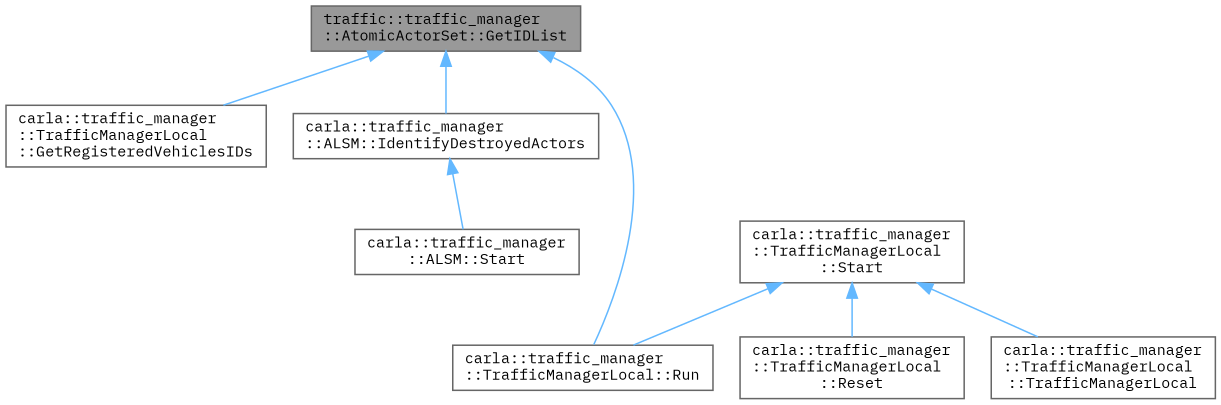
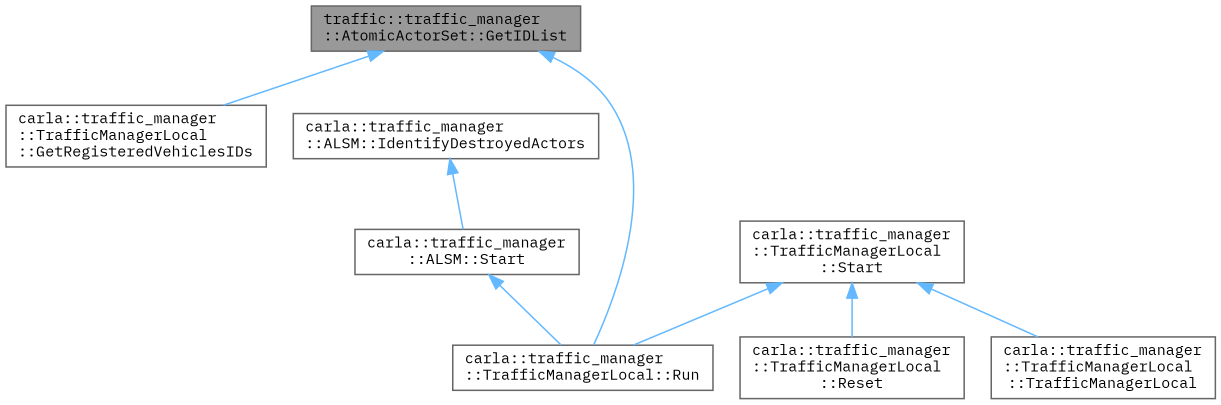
(446, 90) -> none
none -> (530, 315)
